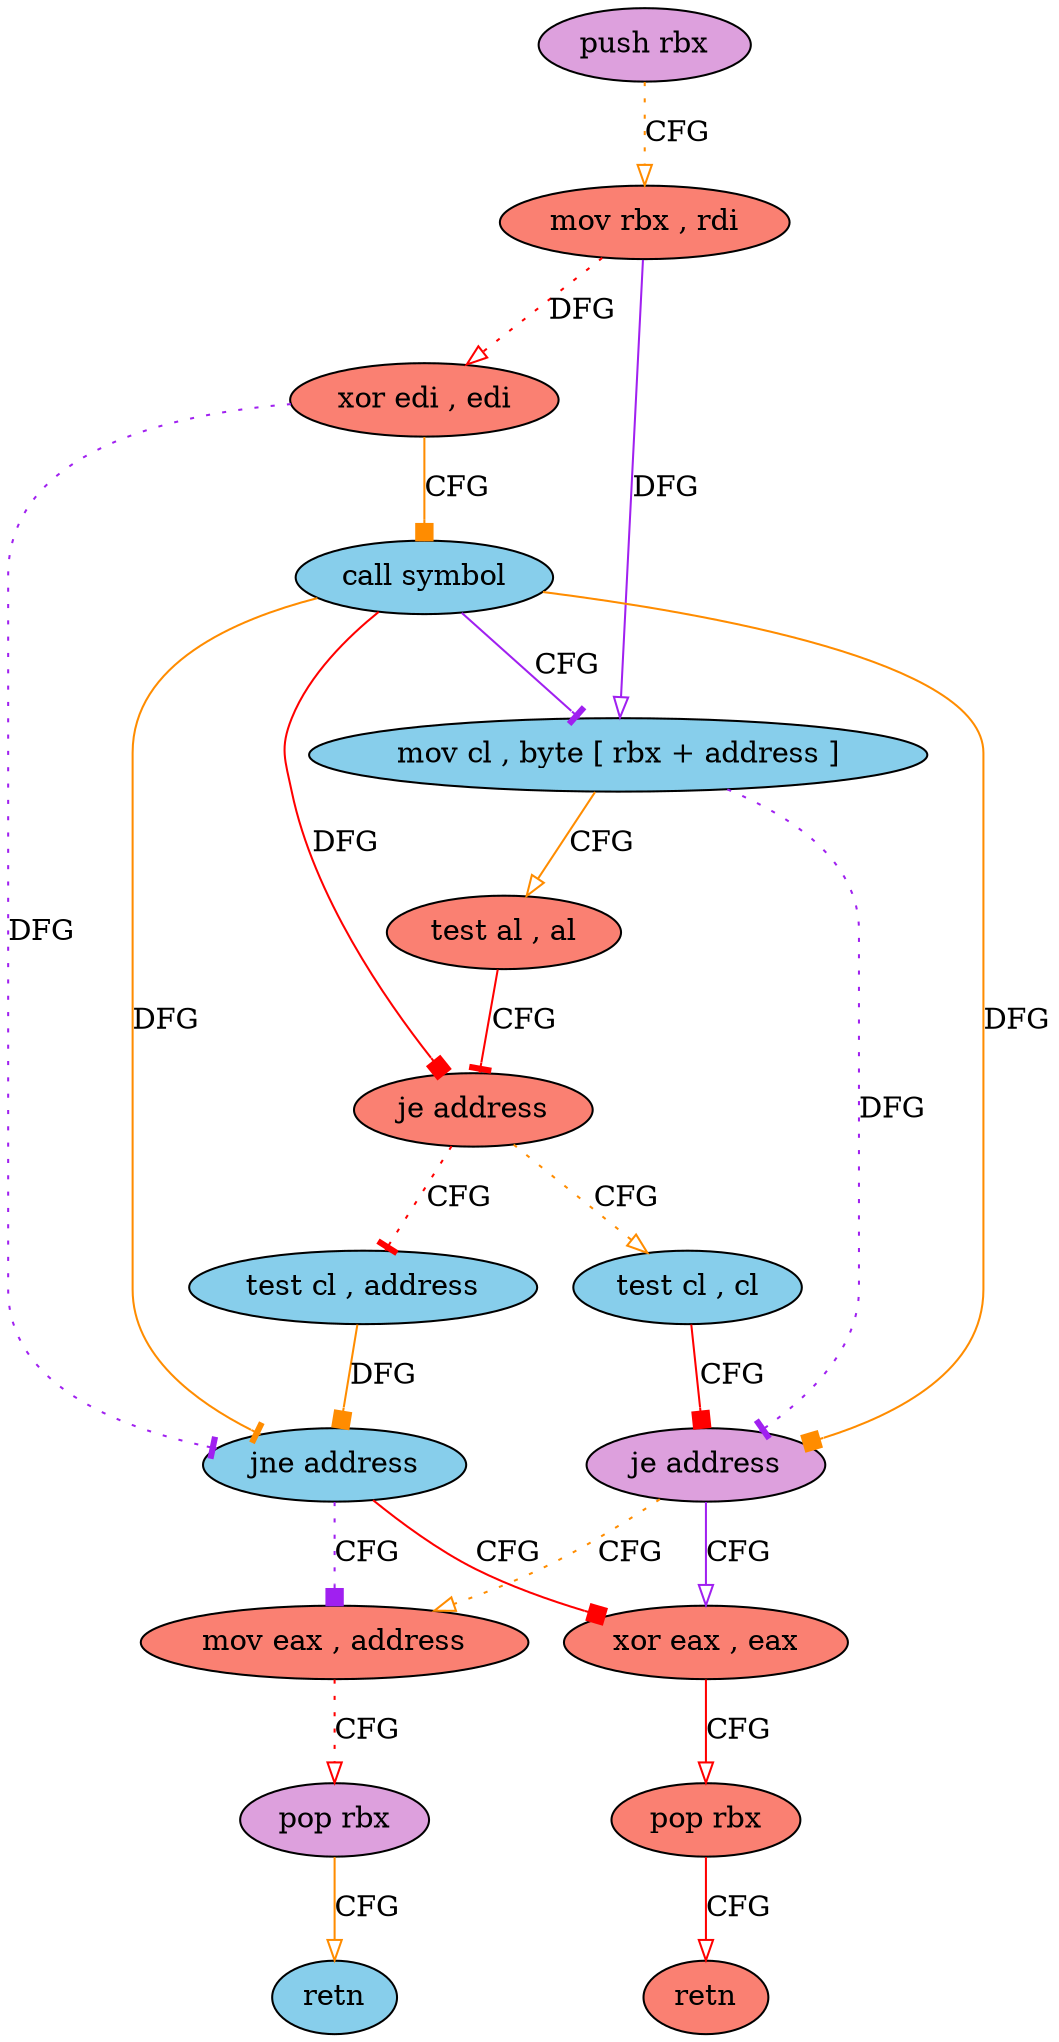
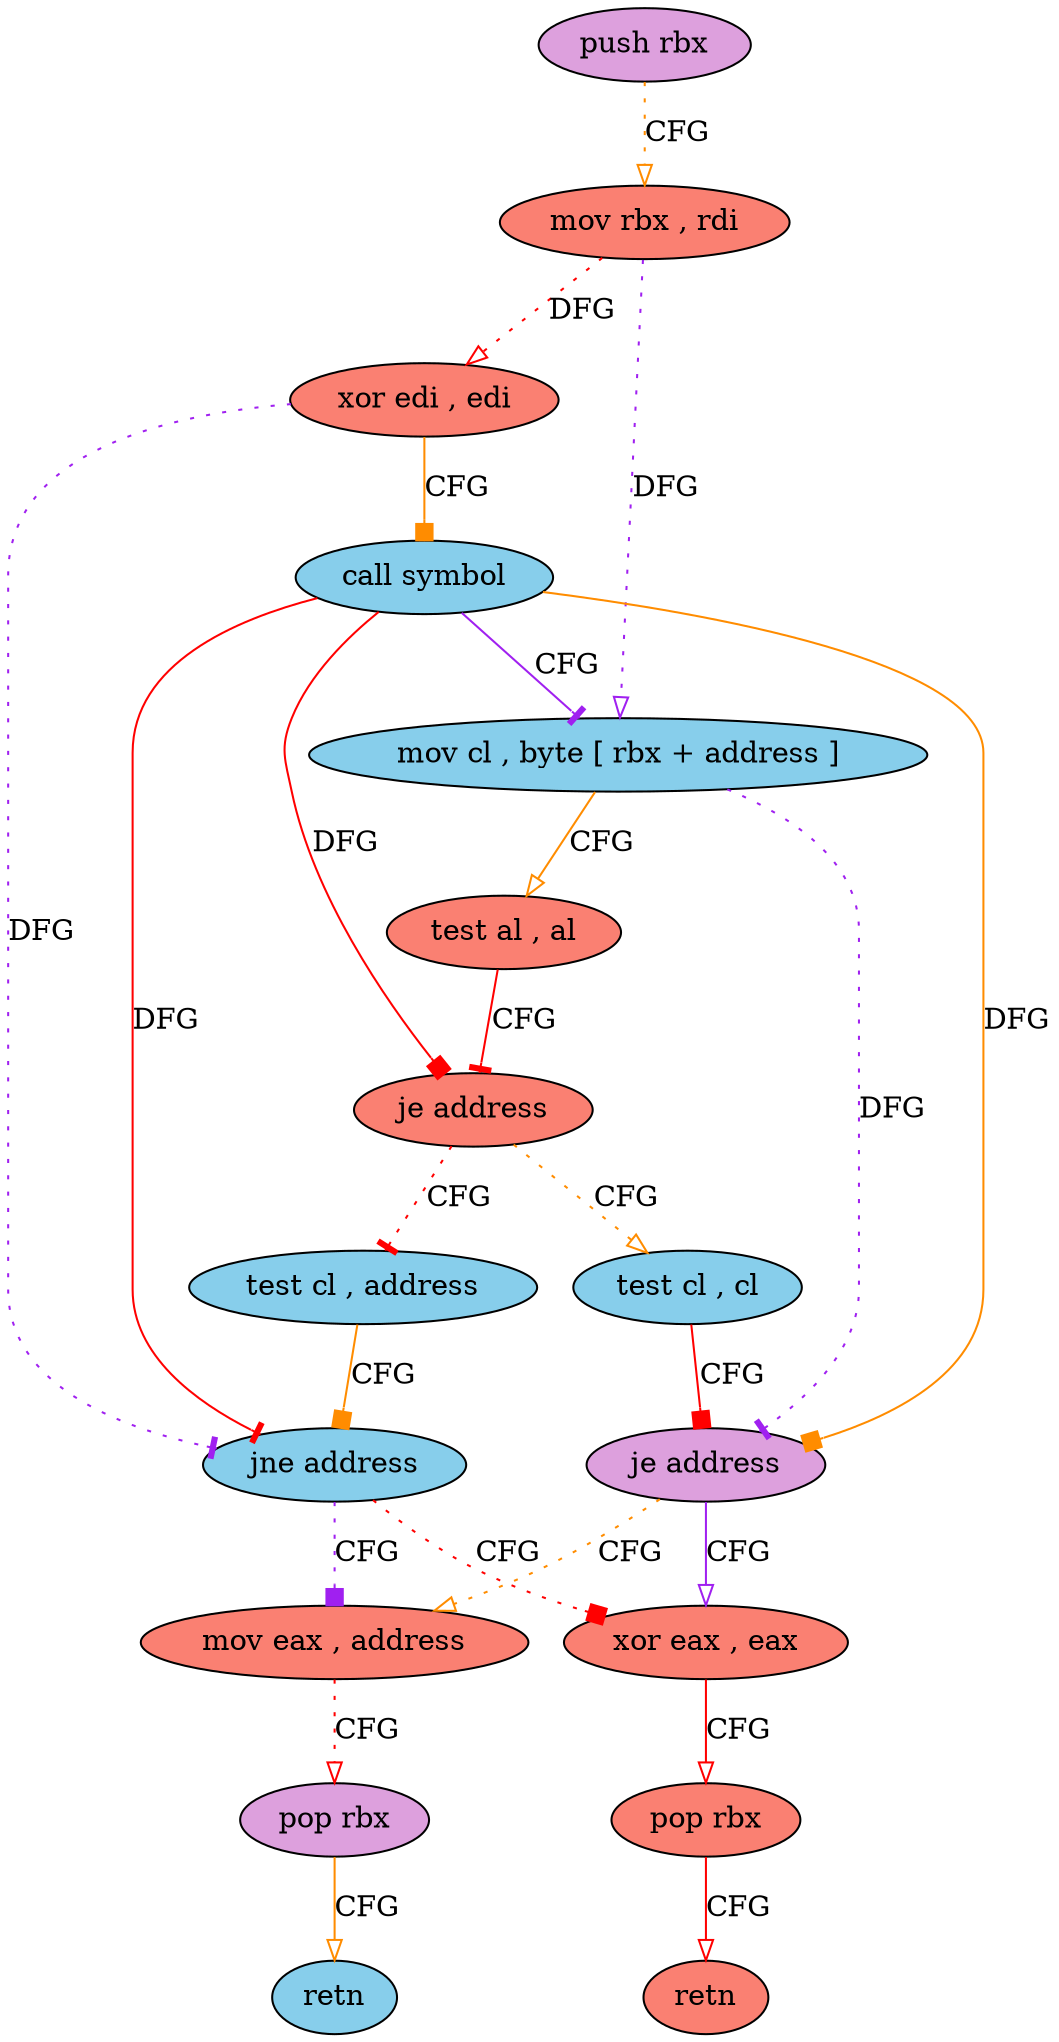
(632, 478) -> (632, 478)
(133, 988) -> (133, 988)
(384, 1376) -> (384, 1376)
(473, 1567) -> (473, 1567)
